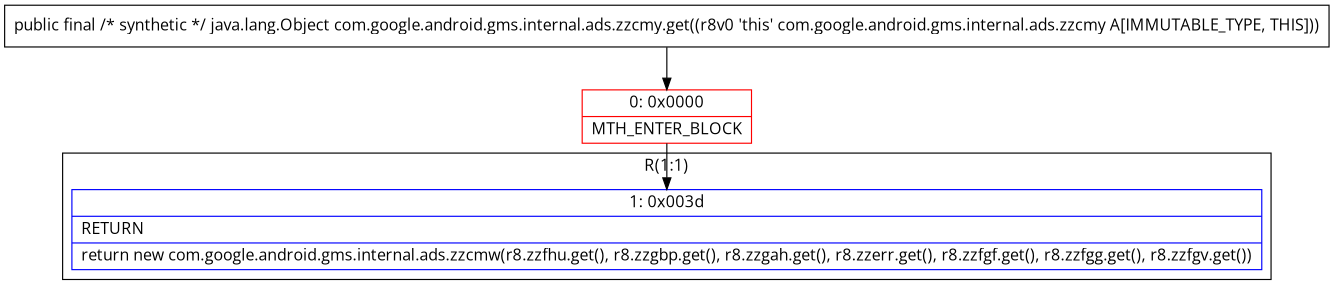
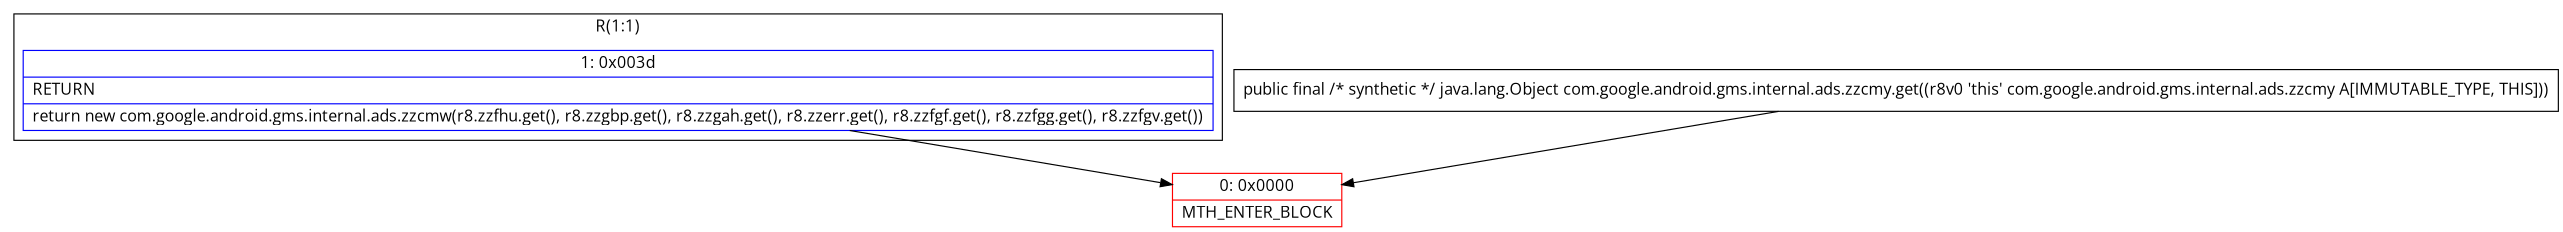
(667, 161) -> (1005, 157)
